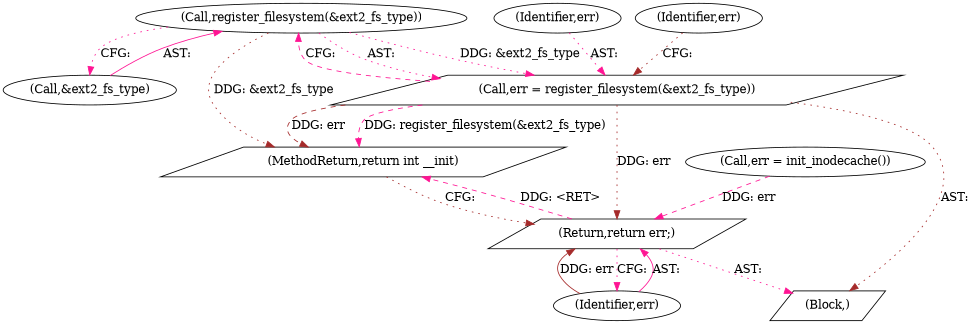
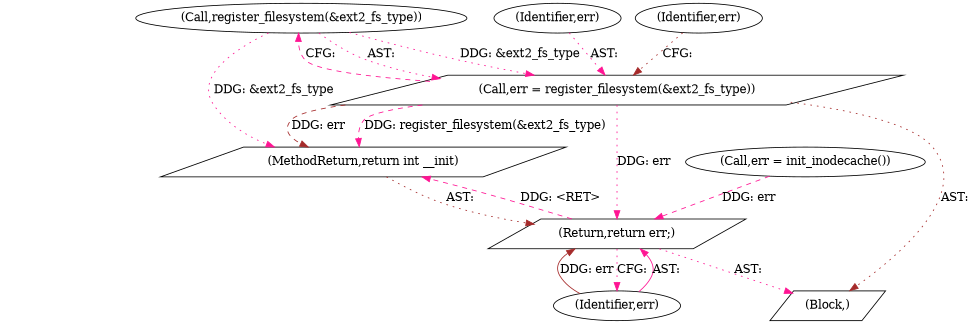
(209, 88) -> (209, 88)
(90, 90) -> none
(617, 158) -> (617, 158)
(462, 198) -> (462, 198)
